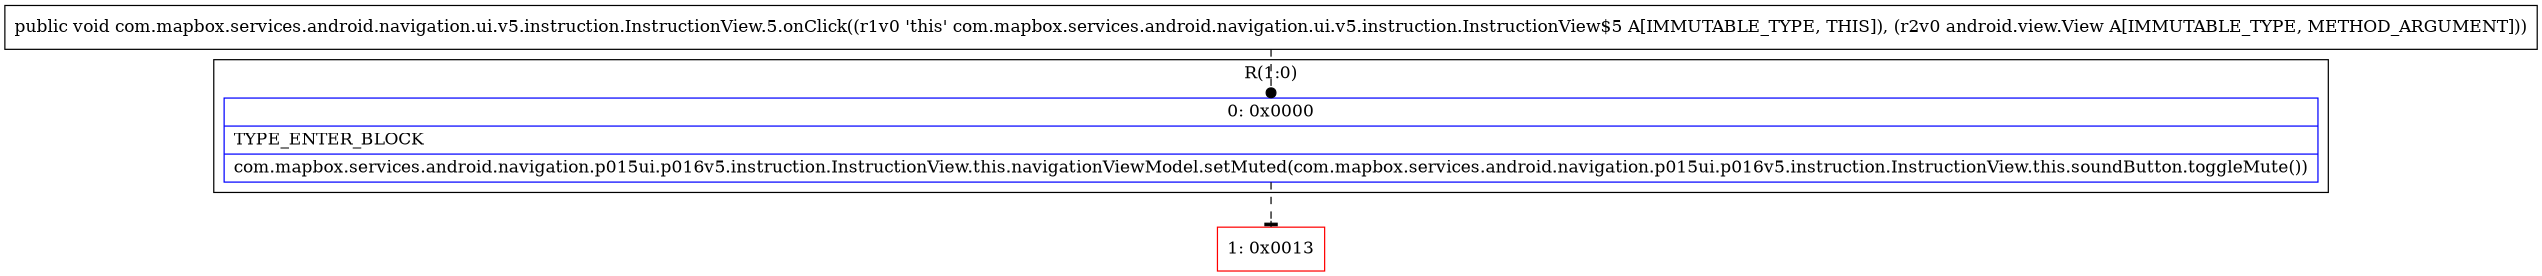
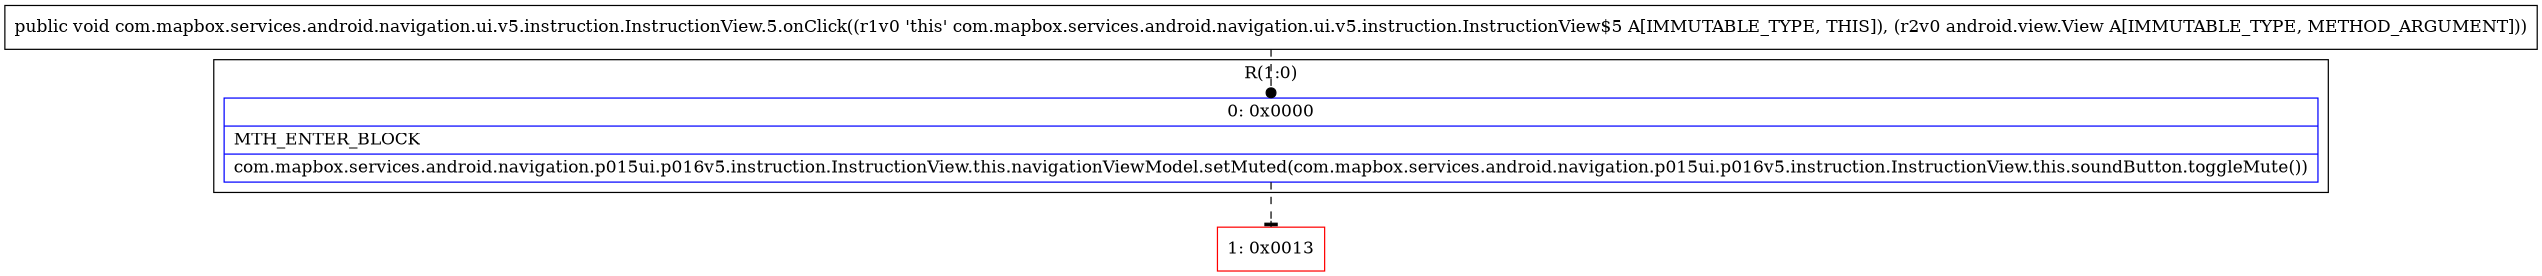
(329, 139) -> (328, 139)
